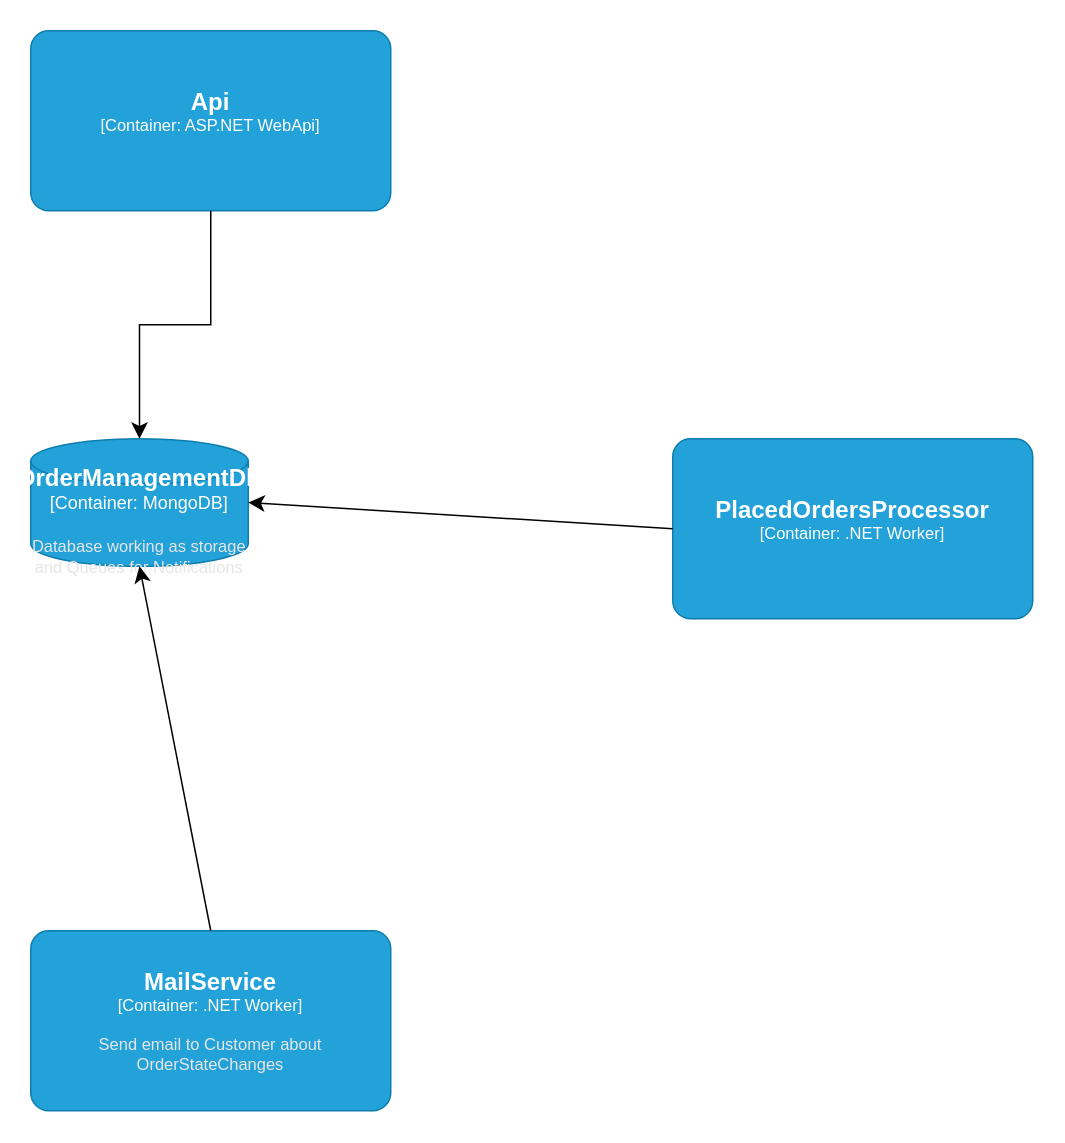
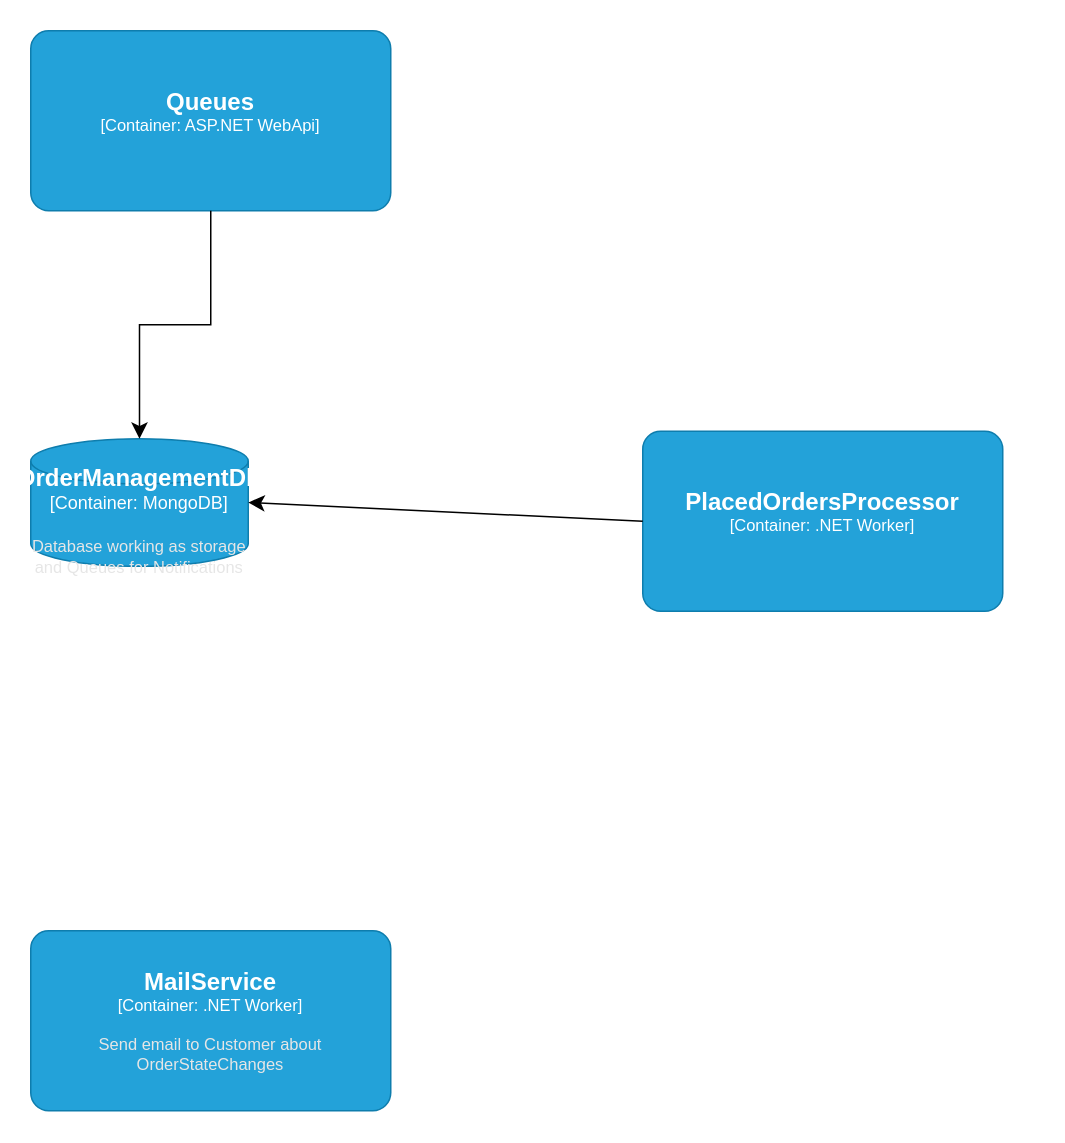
(211, 121) -> (211, 121)
(853, 529) -> (823, 521)
(176, 753) -> none
